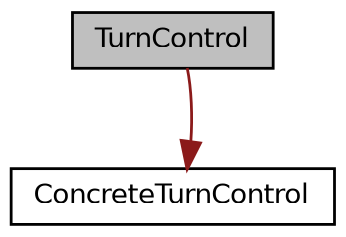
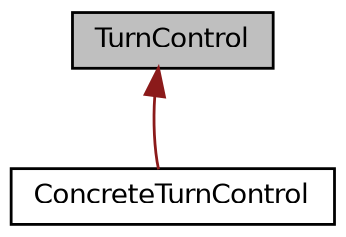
(191, 105) -> (154, 133)
